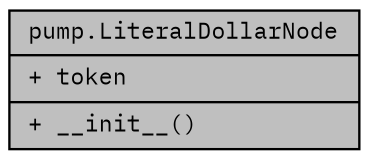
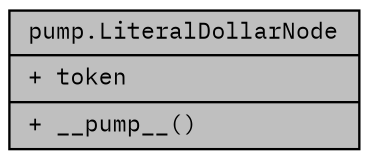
(114, 124) -> (114, 124)
